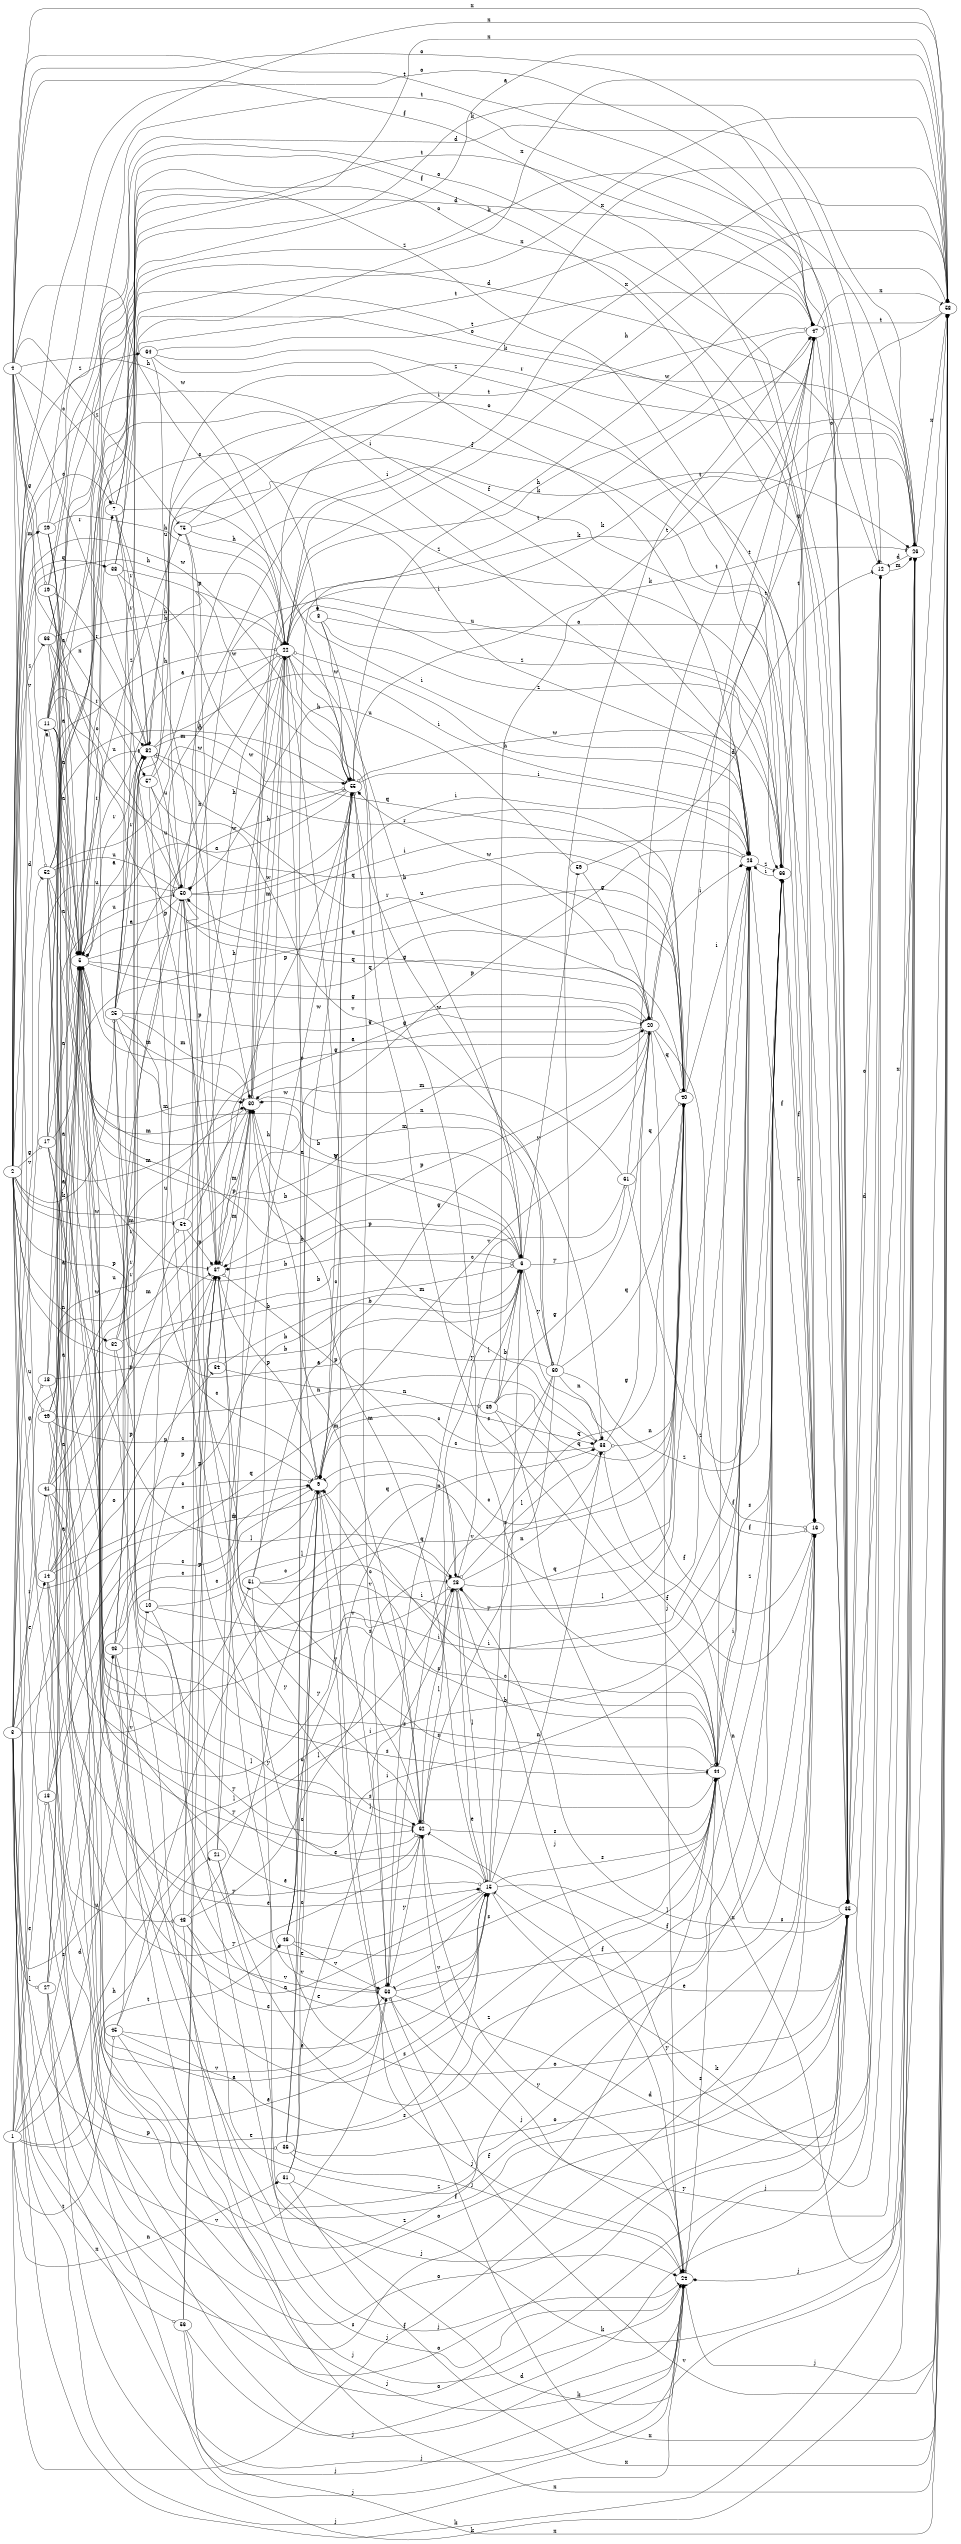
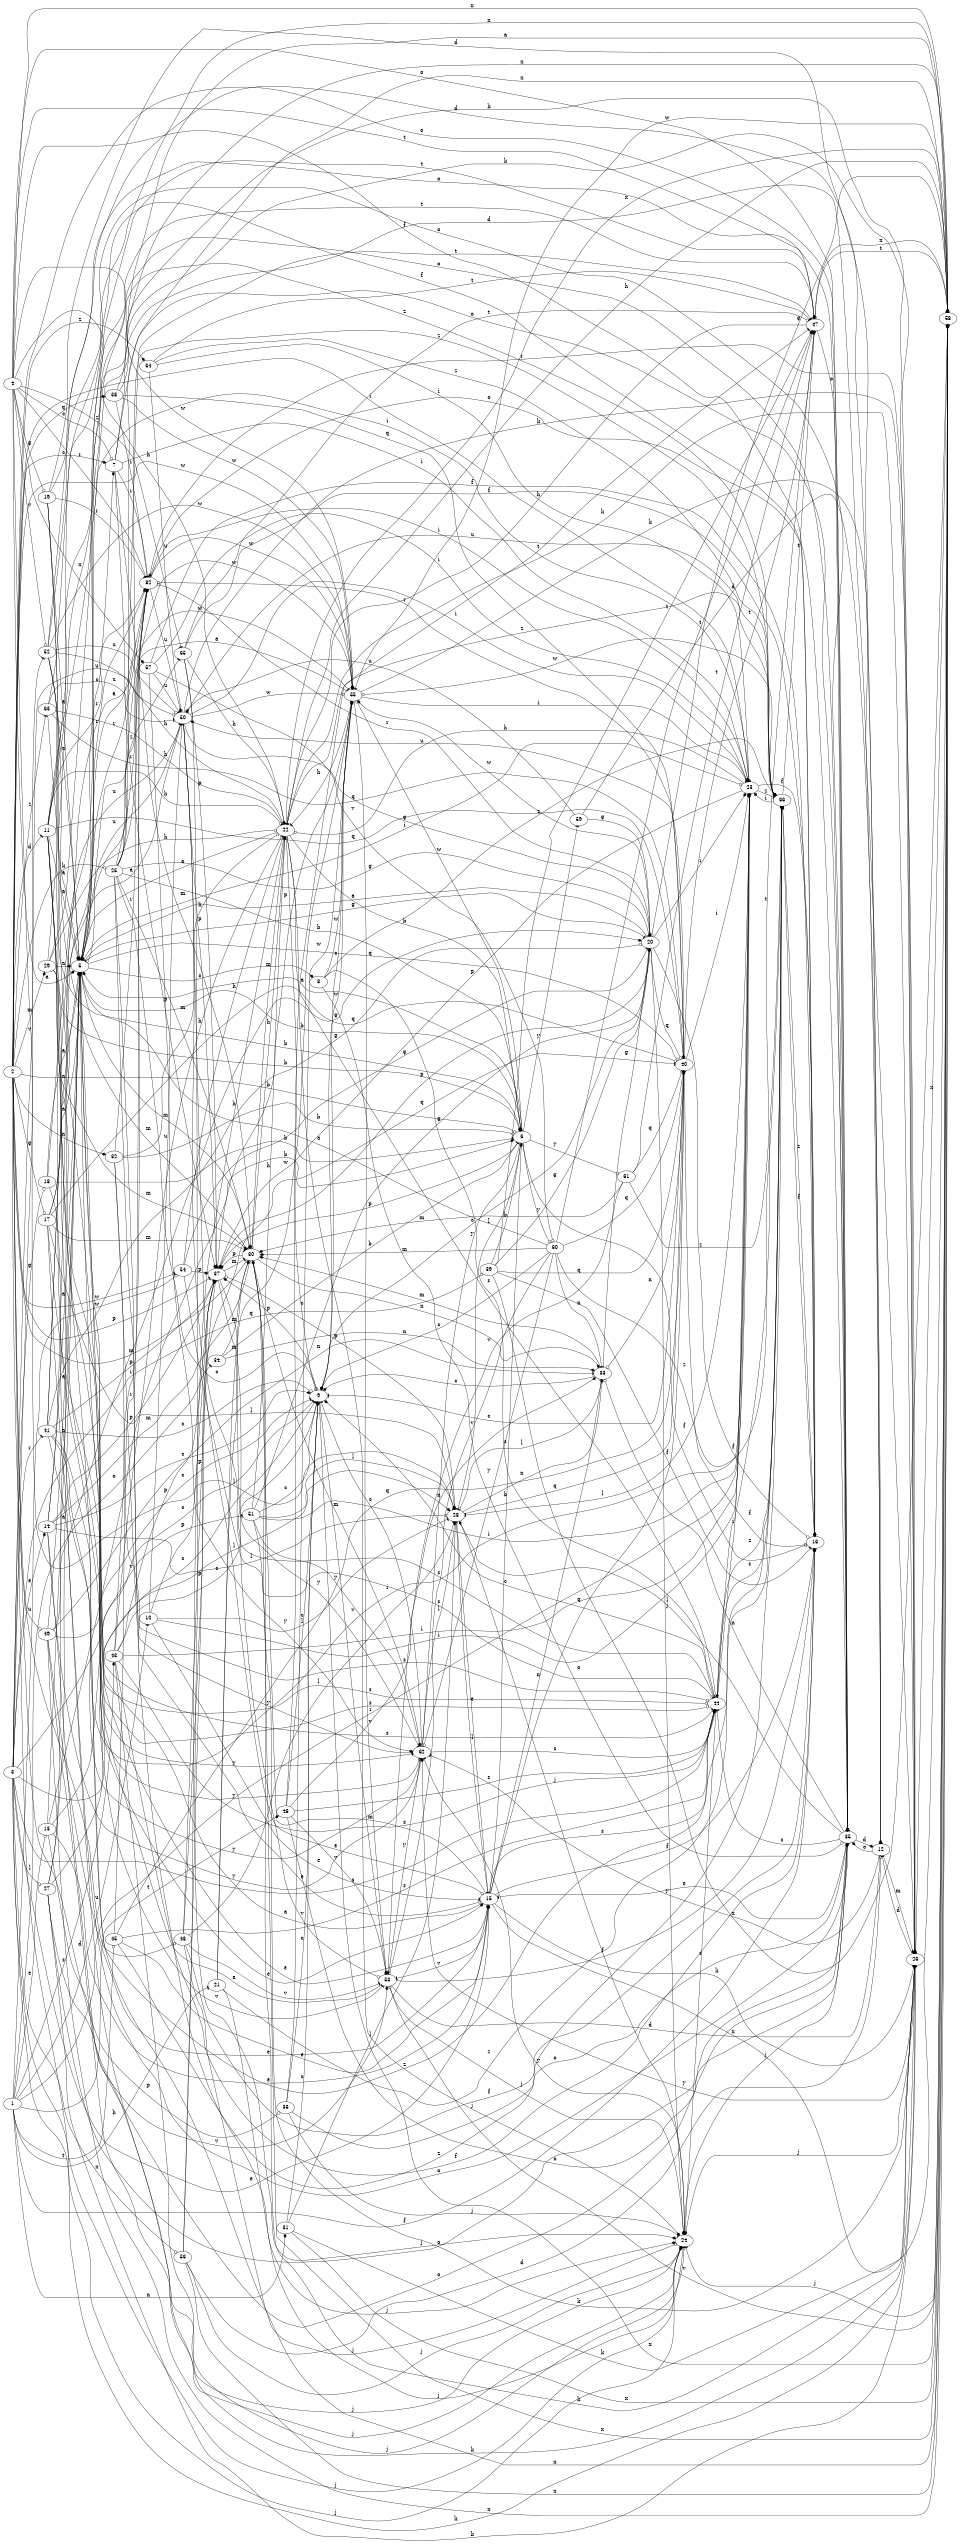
(183, 529) -> (183, 654)
(898, 1110) -> (935, 1593)
(23, 1115) -> none
none -> (349, 1460)
